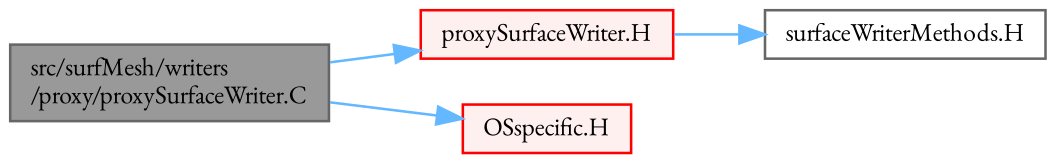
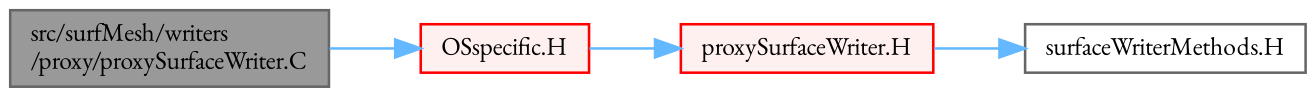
(362, 58) -> (622, 48)
